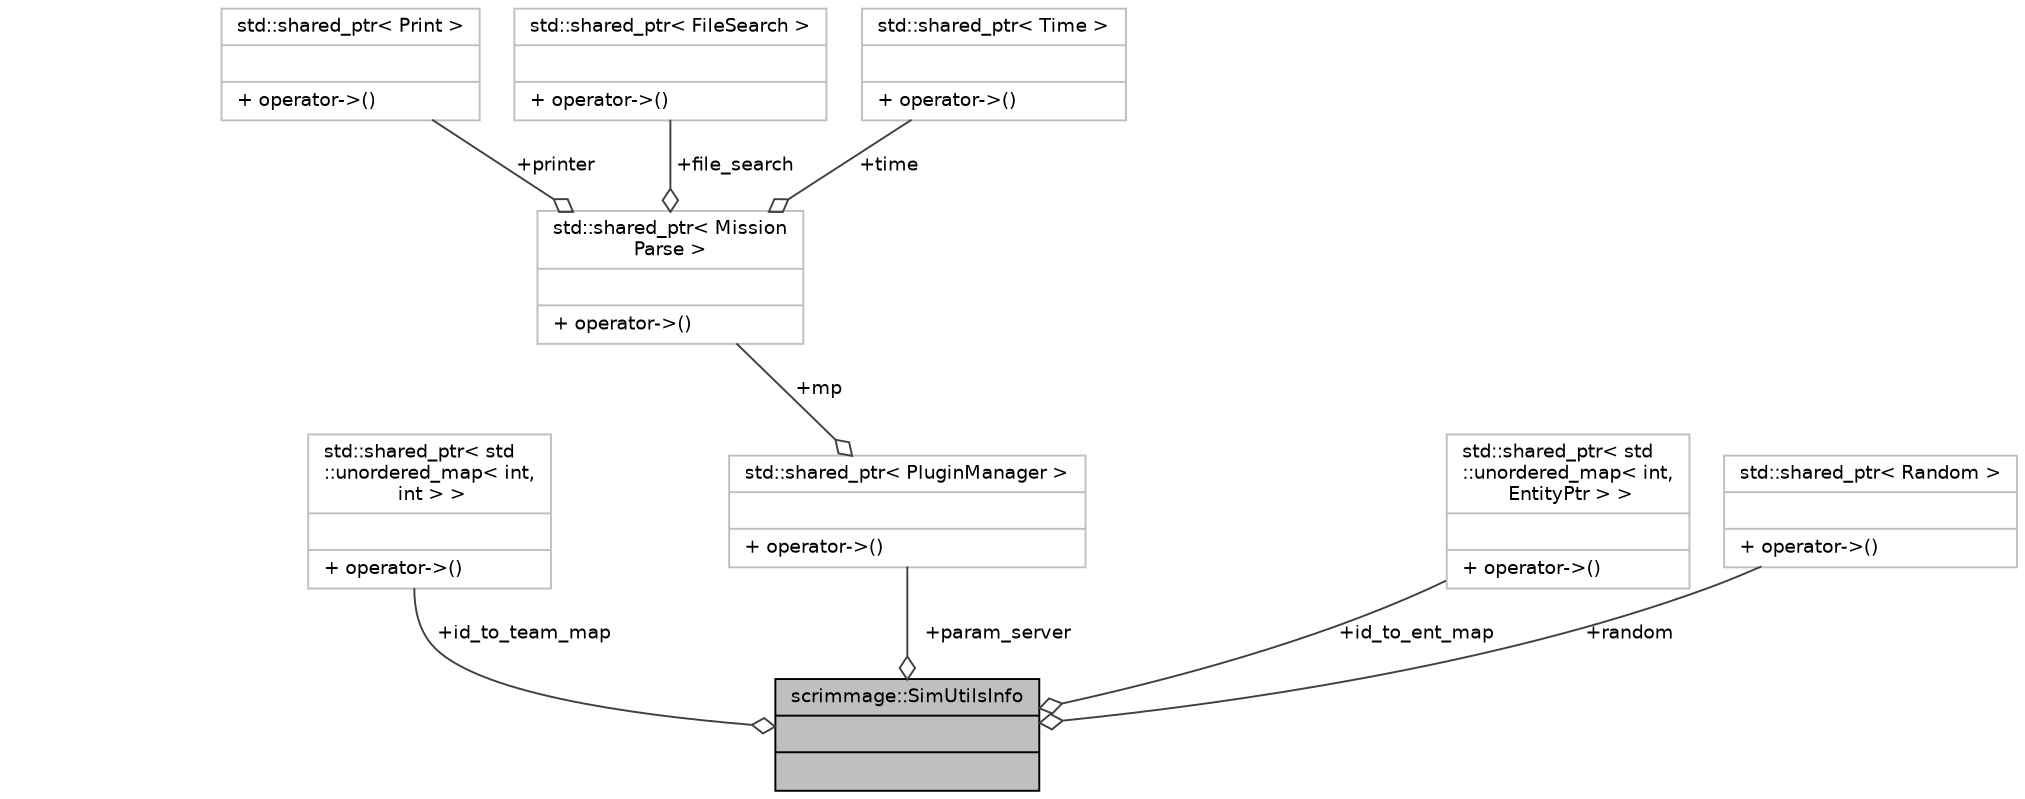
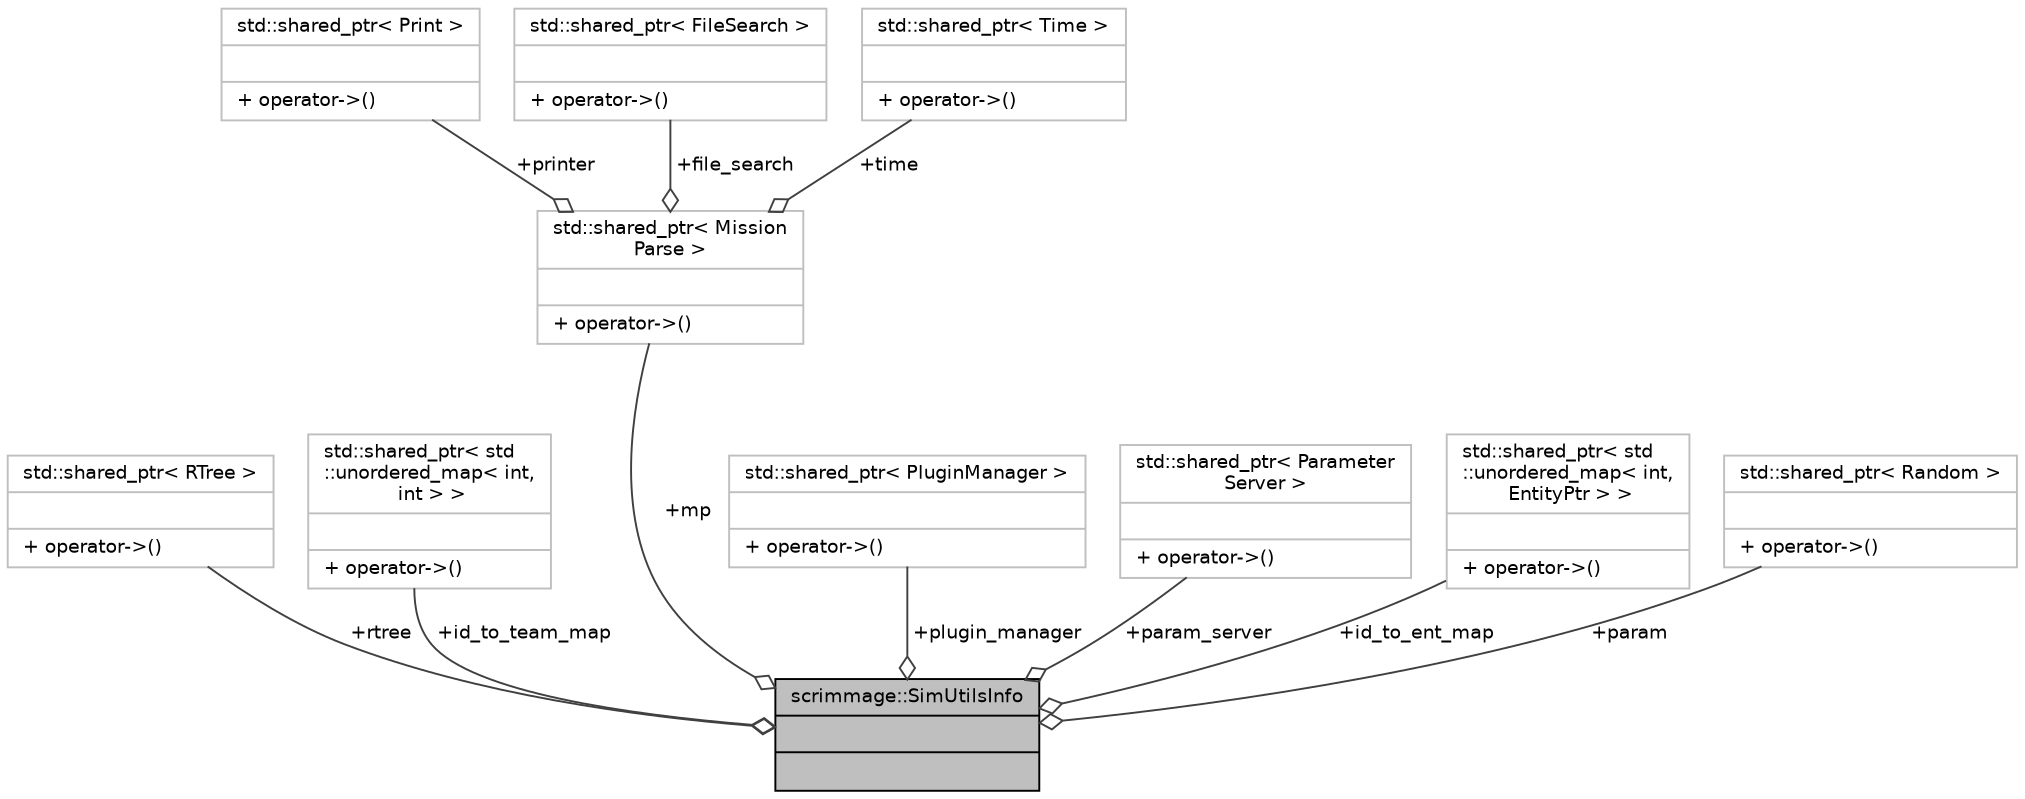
(786, 391) -> (638, 533)
none -> (141, 511)
none -> (1266, 511)
(995, 634) -> (995, 634)
(1627, 634) -> (1627, 634)
